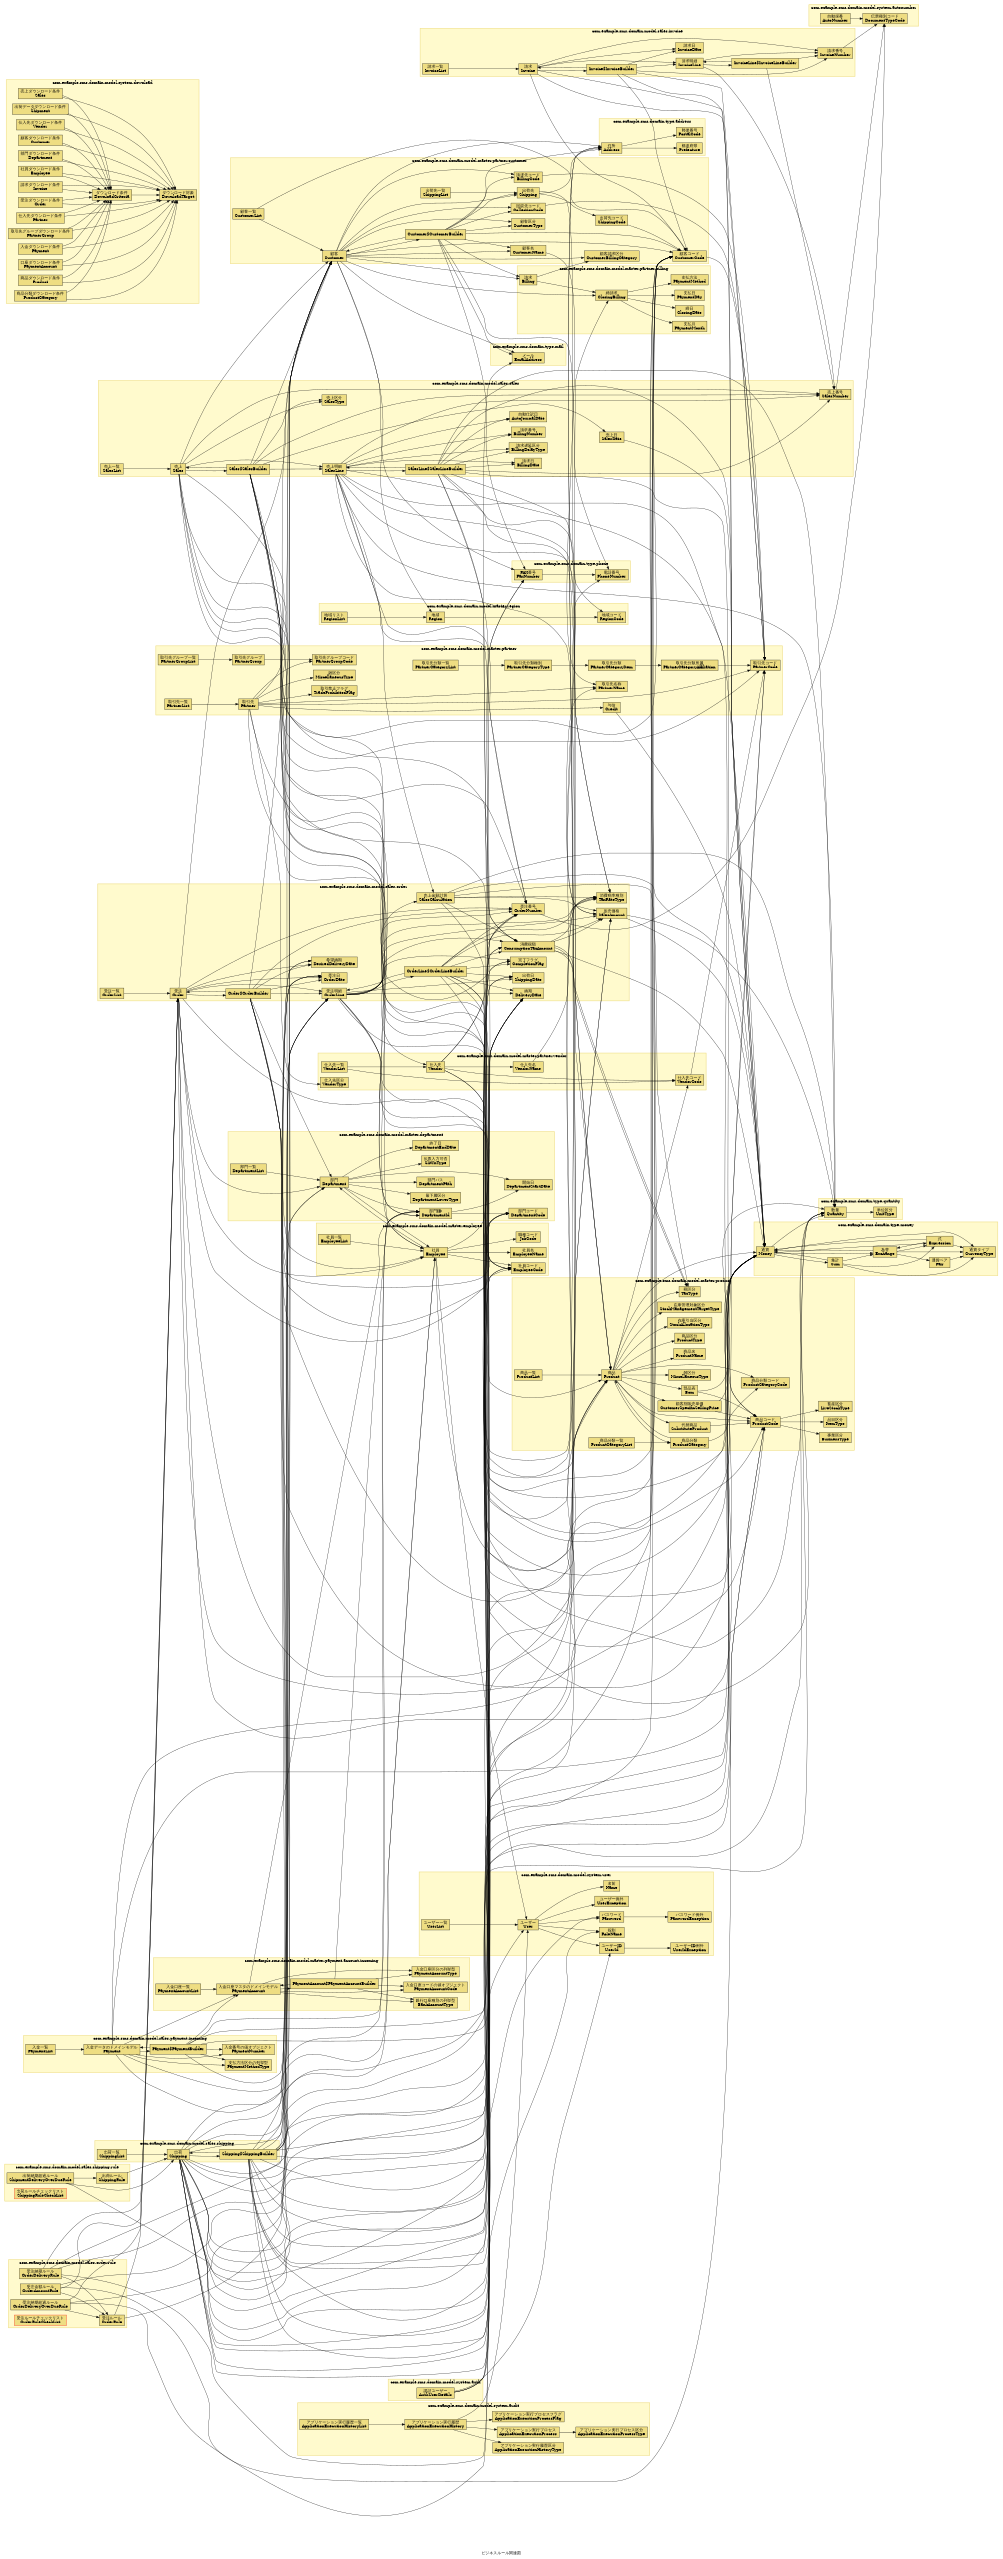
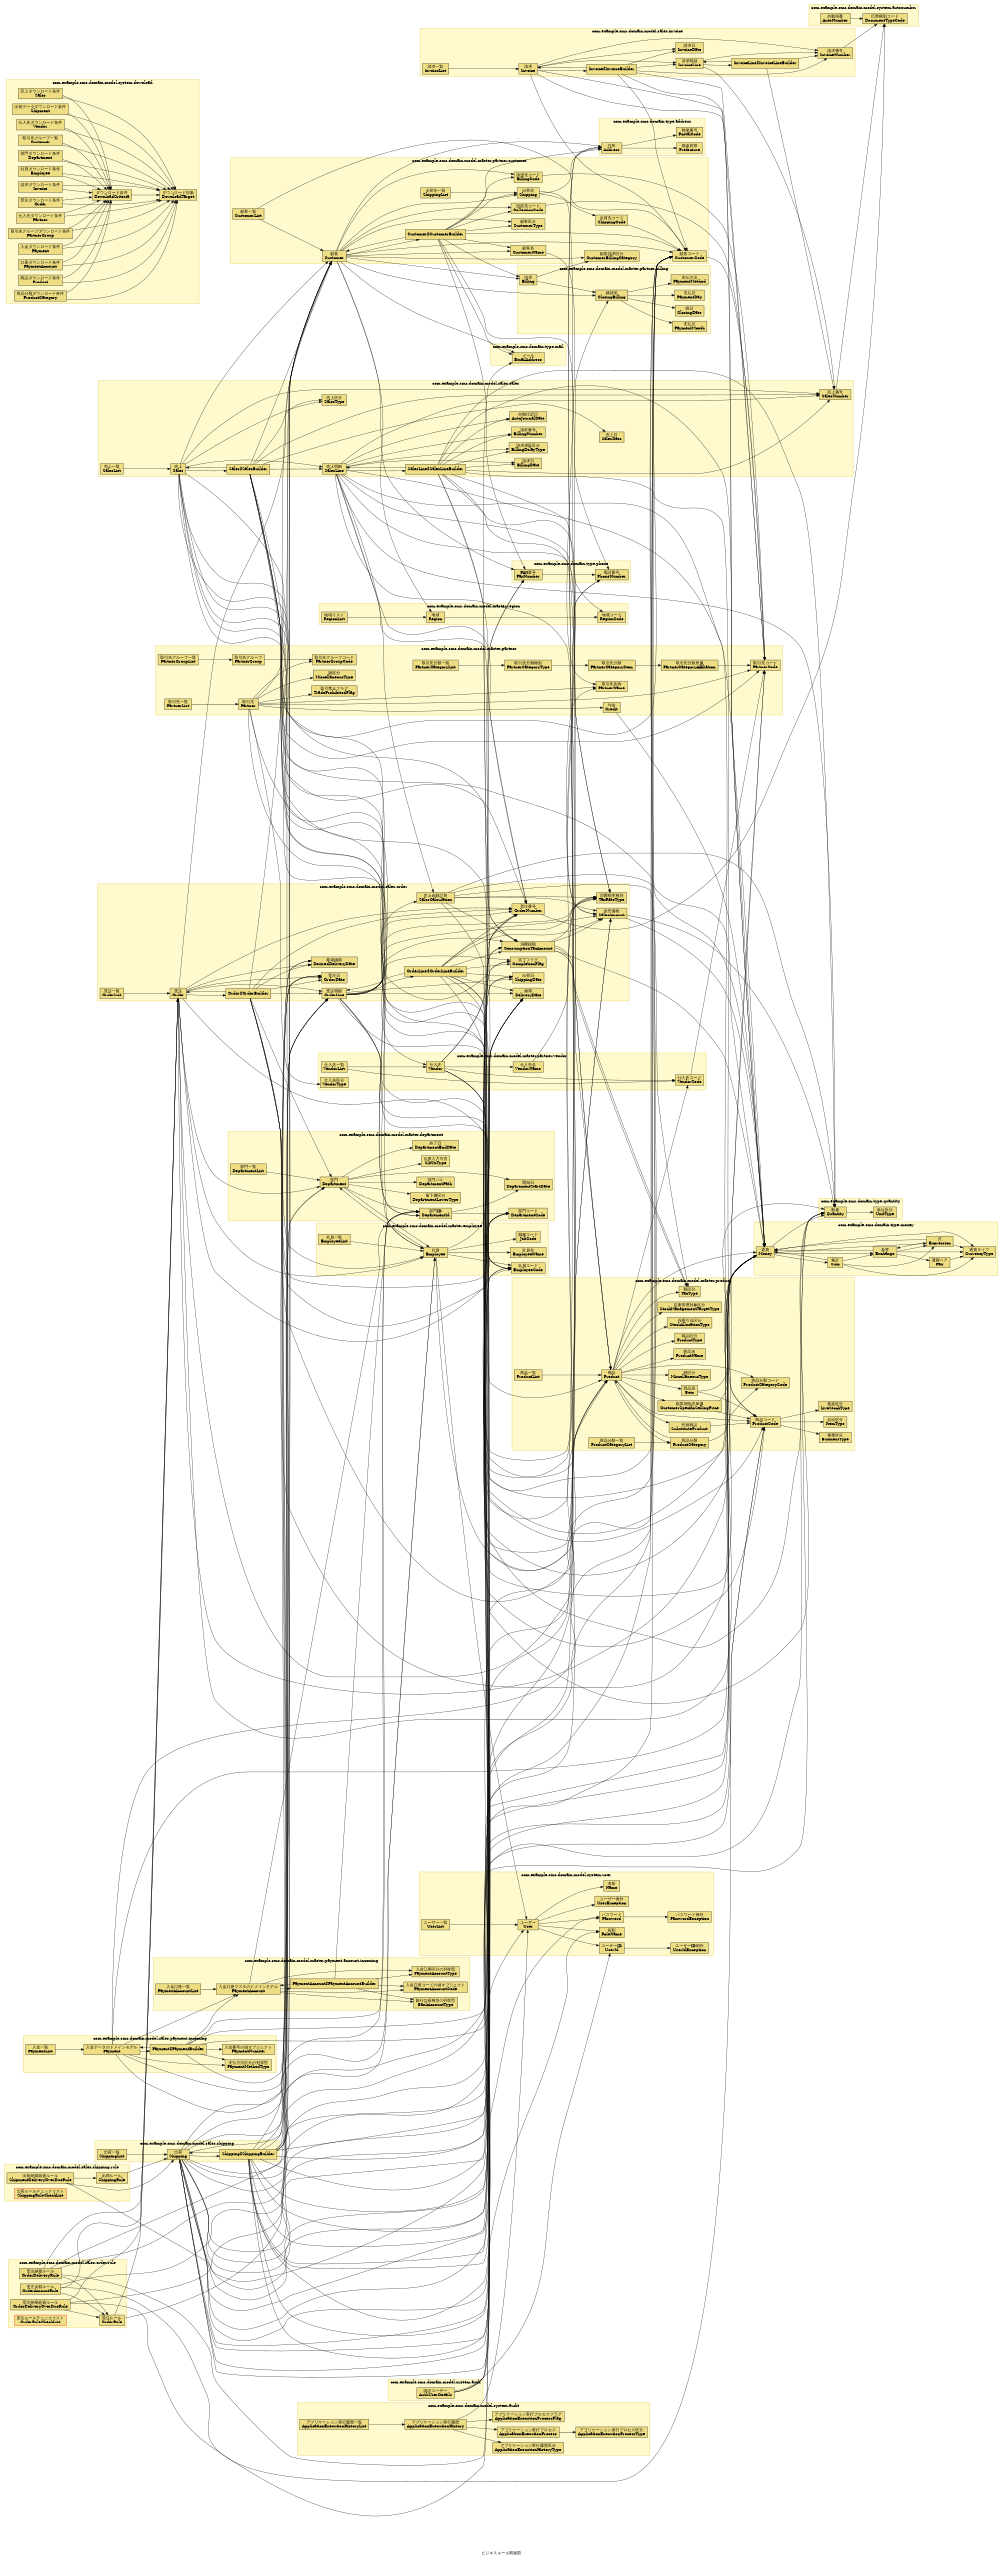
(40, 140) -> (40, 140)
(737, 813) -> (508, 797)
none -> (536, 1552)
(178, 2058) -> none
